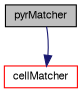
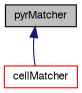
(48, 41) -> (34, 52)
